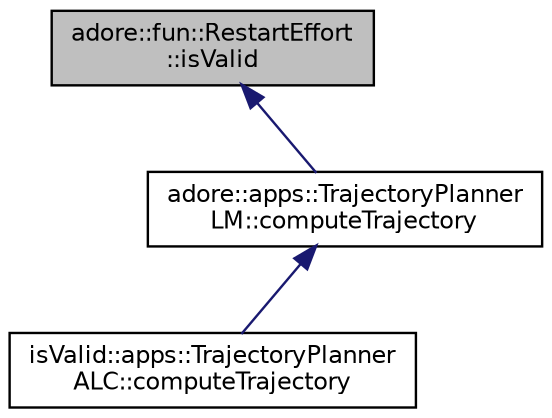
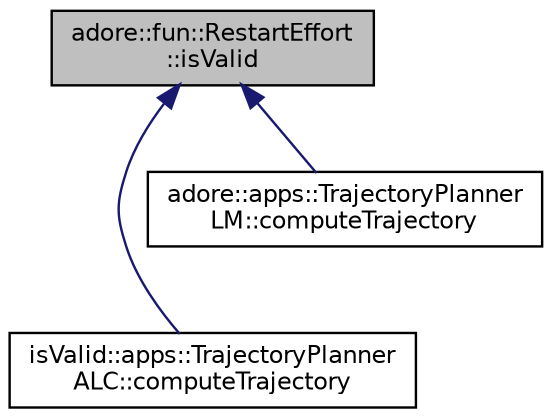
(271, 299) -> (120, 222)
